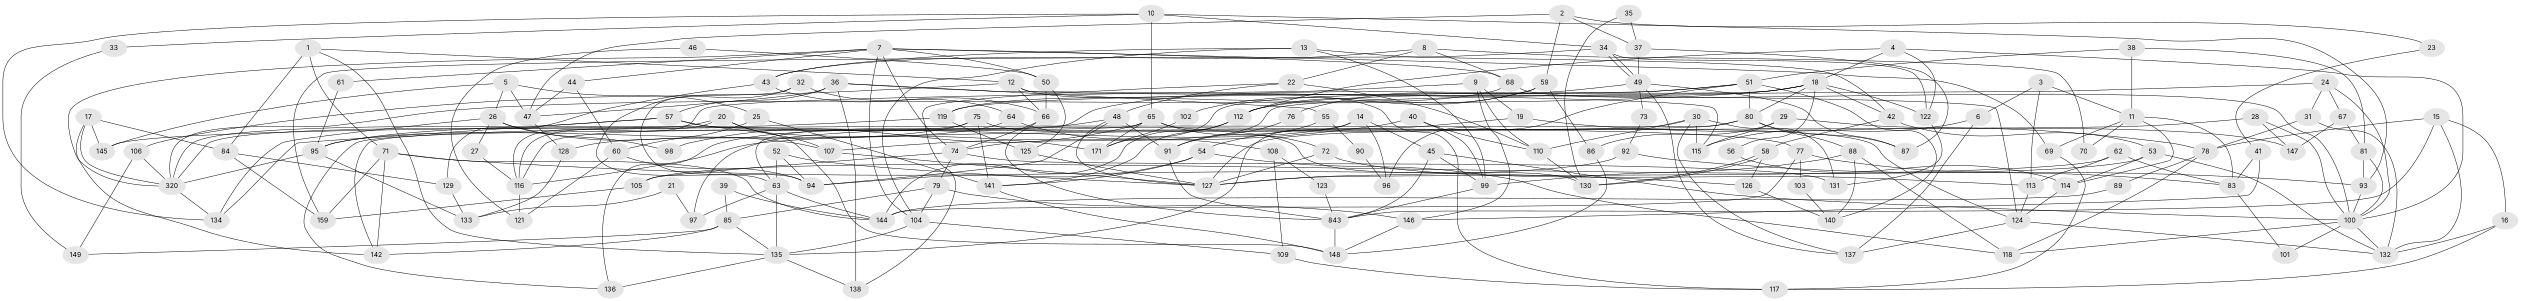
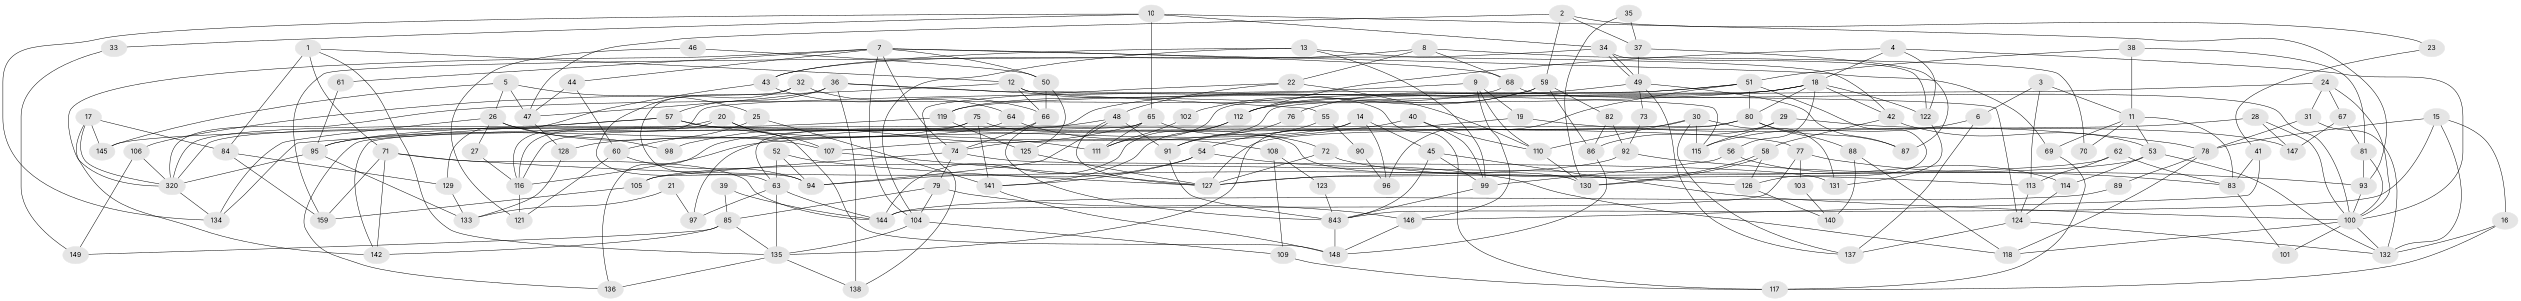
none -> (1610, 117)
(1594, 129) -> none
(1918, 132) -> (1926, 148)
(1097, 152) -> (1097, 152)
(2157, 164) -> (2142, 134)
(1670, 172) -> (1610, 173)
